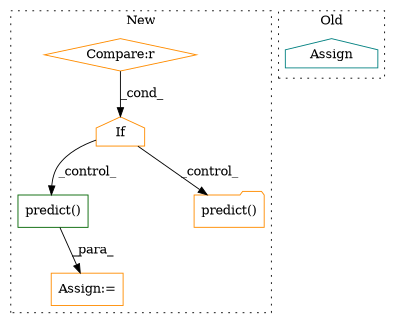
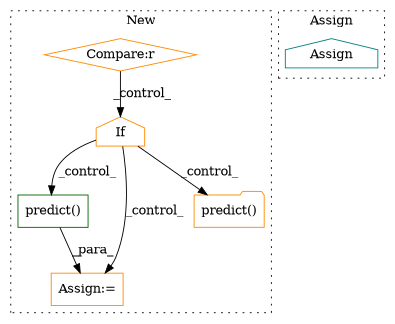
(332, 21) -> (332, 21)
(142, 94) -> (142, 94)
none -> (126, 207)
